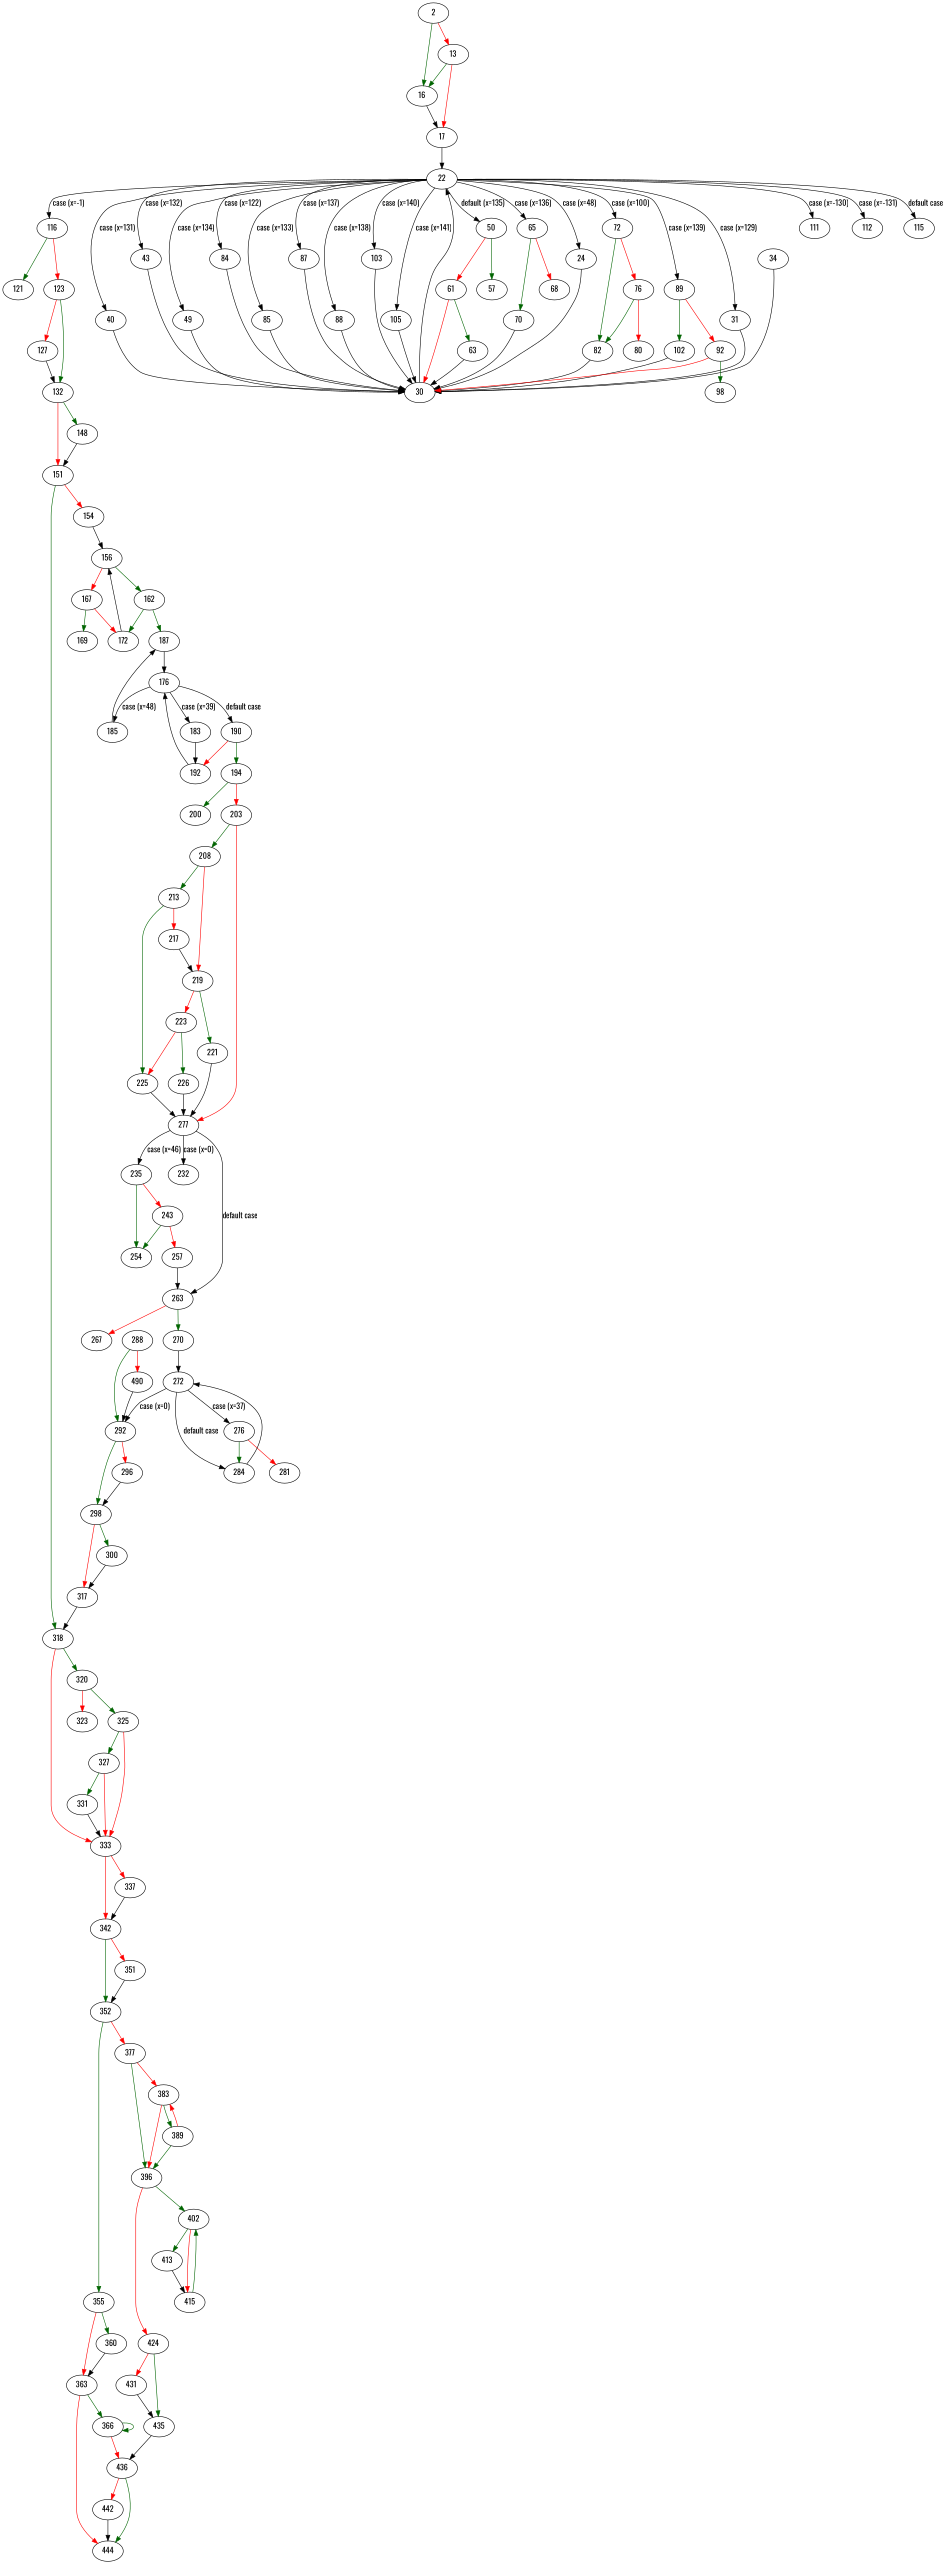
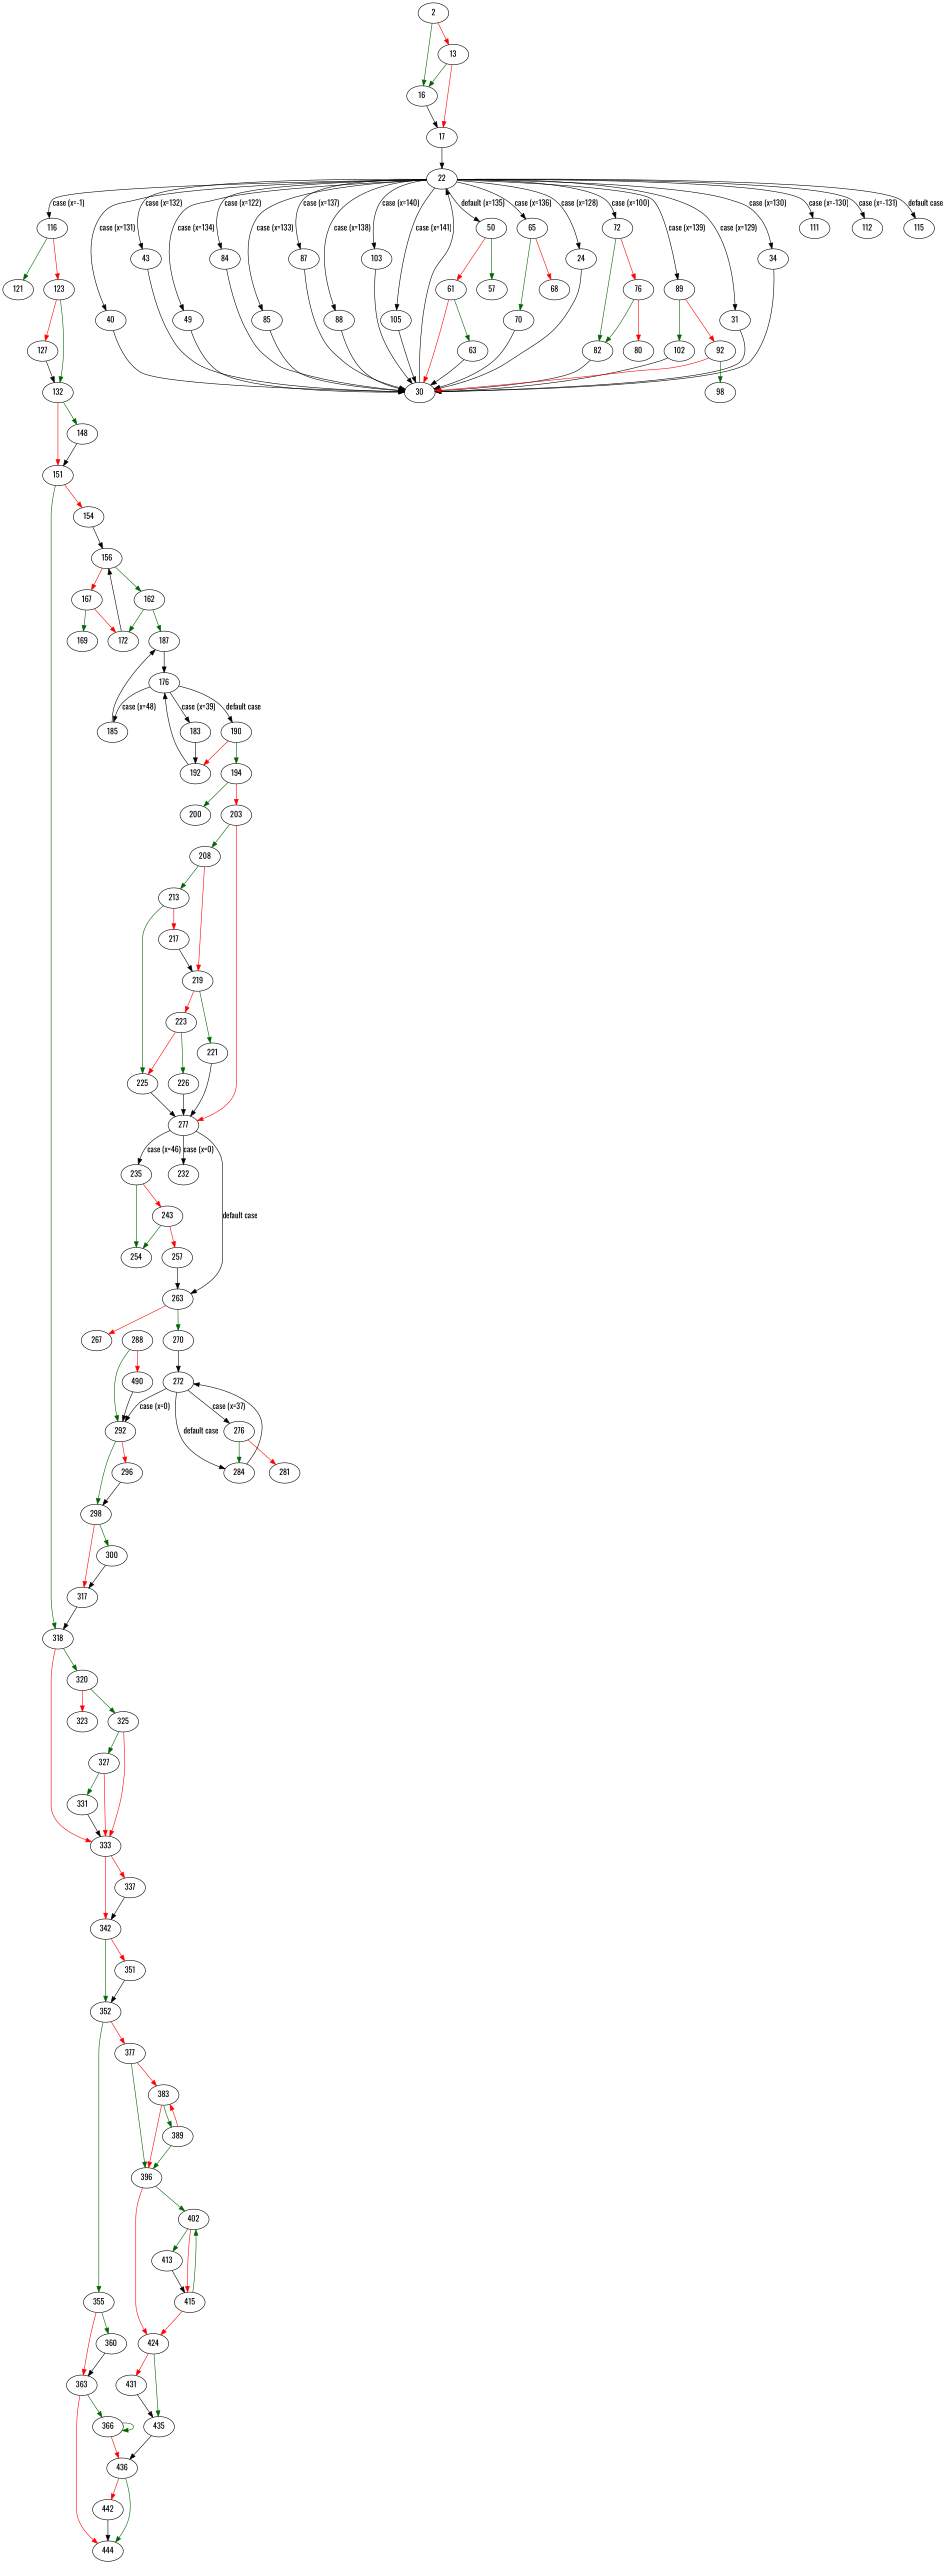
none -> (634, 186)
(580, 204) -> (580, 204)
none -> (174, 2321)
